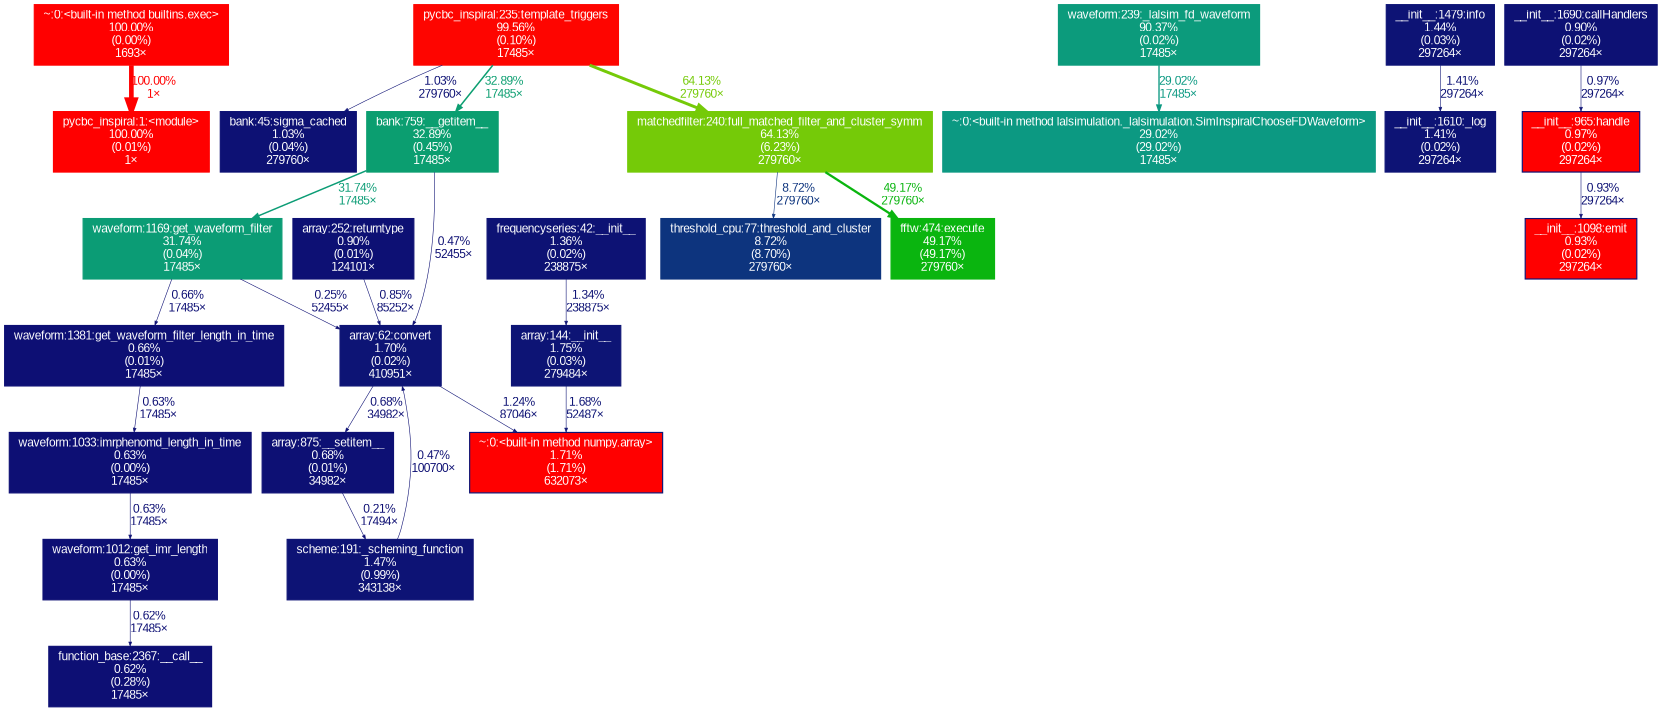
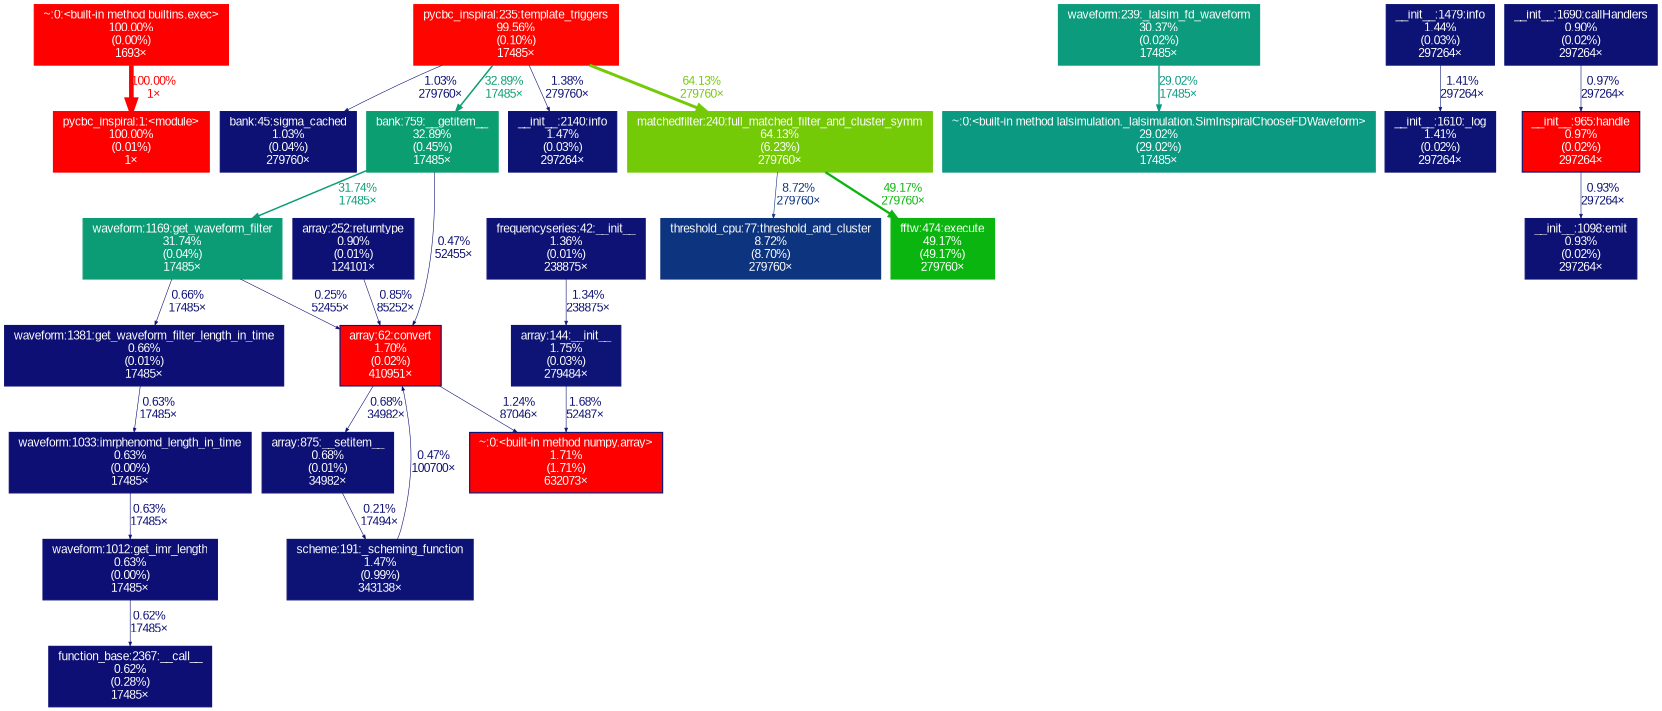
(1159, 35) -> (1159, 35)
none -> (563, 142)
(566, 249) -> (566, 249)
(1581, 249) -> (1581, 249)
(391, 356) -> (391, 356)
